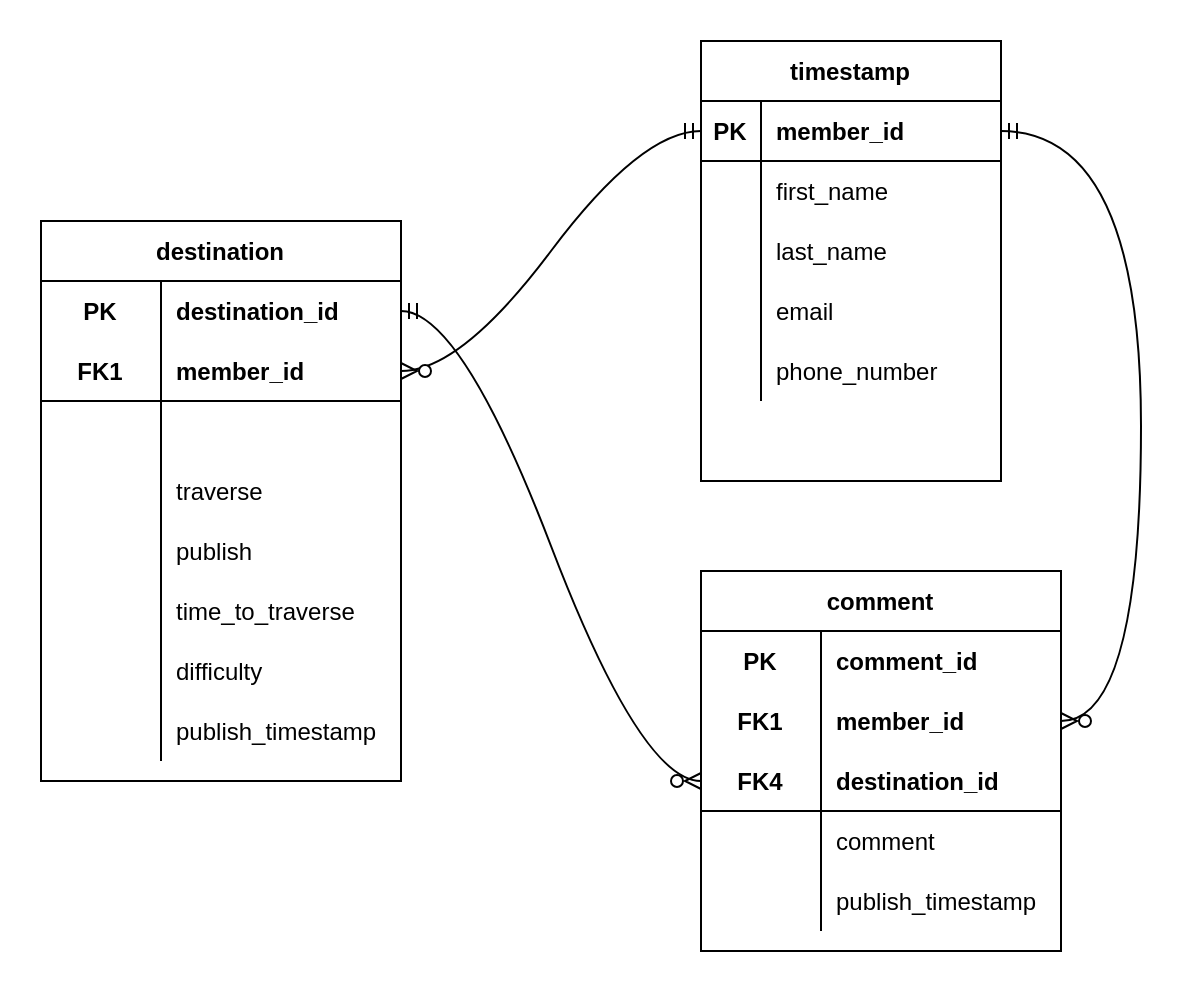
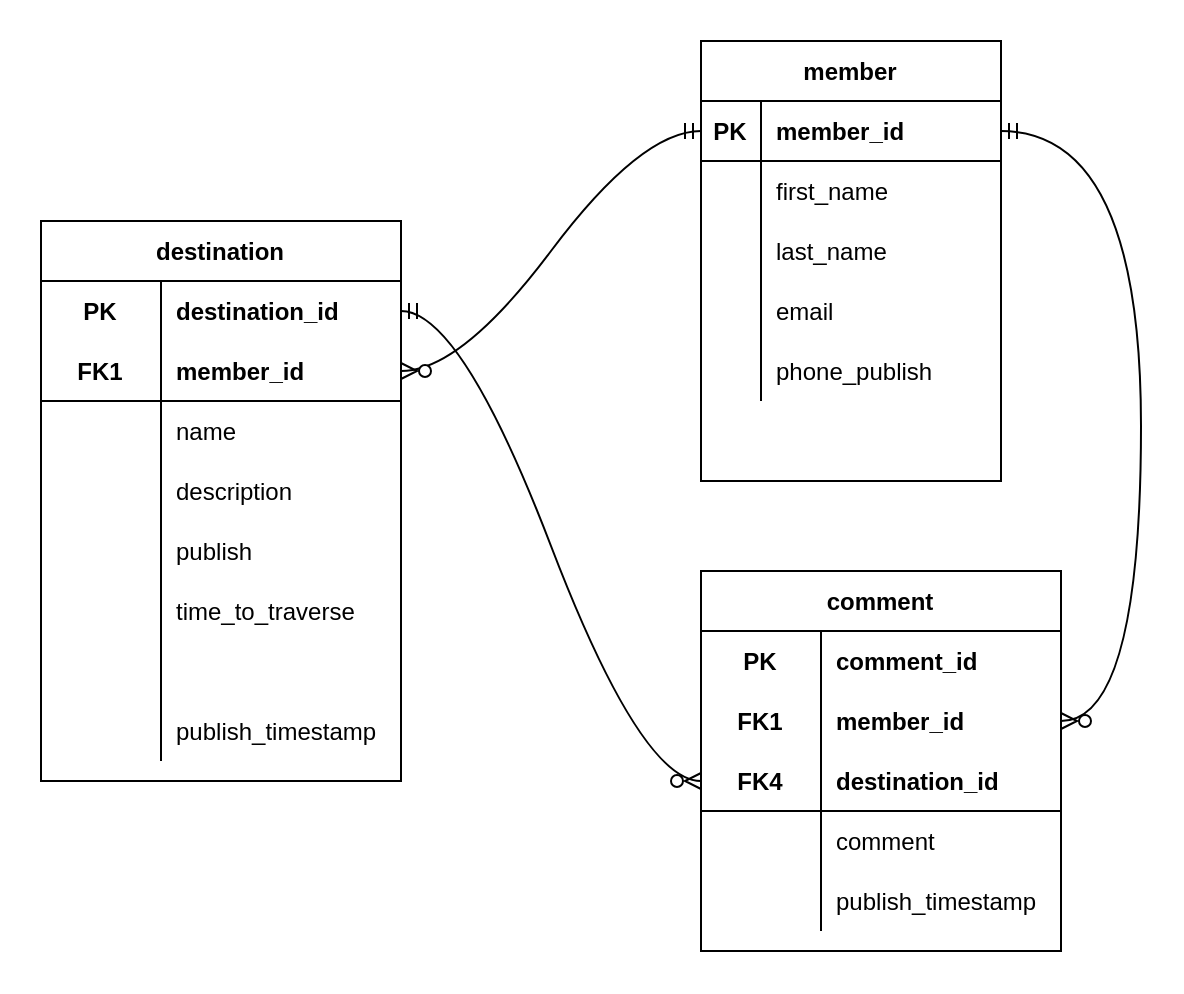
(850, 72) -> (850, 72)
(857, 372) -> (857, 372)
none -> (281, 431)
(230, 492) -> (244, 492)
(281, 671) -> none
